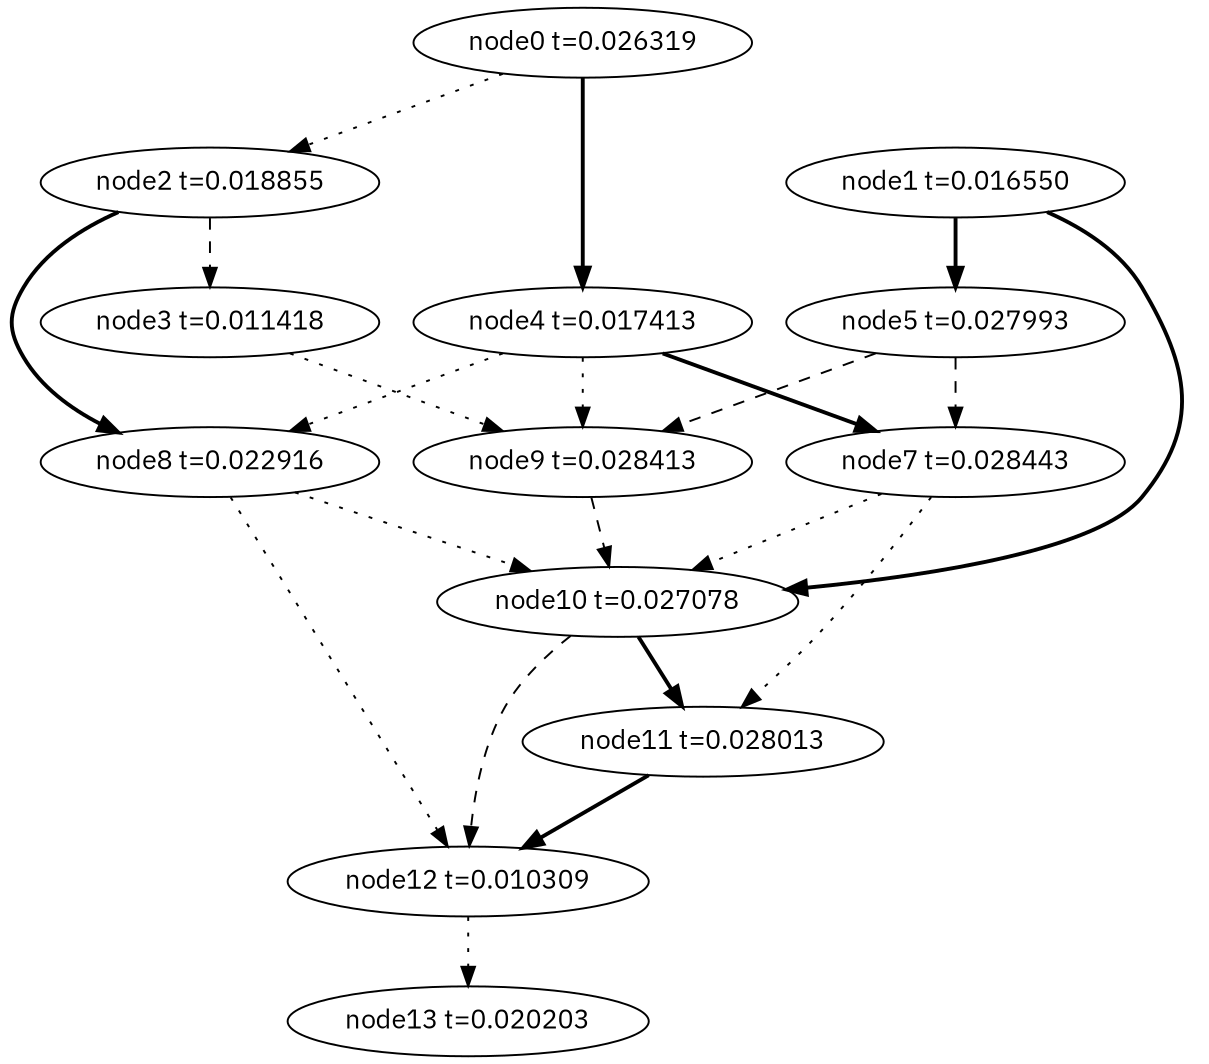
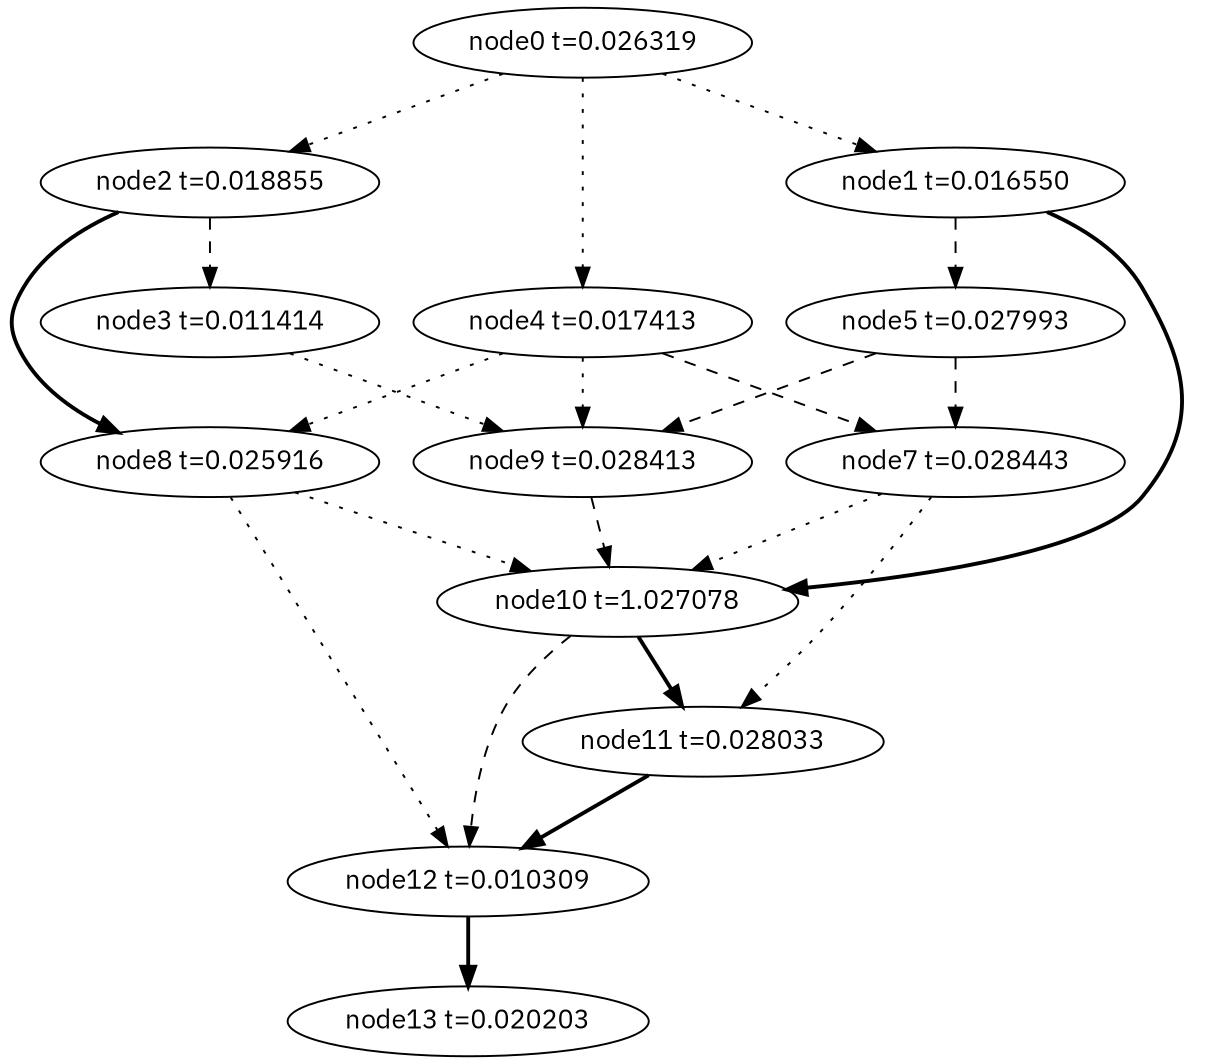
none -> (760, 109)
(583, 173) -> (583, 173)
(956, 243) -> (956, 243)
(210, 322) -> (210, 322)
(750, 385) -> (750, 385)
(210, 462) -> (210, 462)
(618, 602) -> (618, 602)
(703, 742) -> (703, 742)
(468, 942) -> (468, 942)
